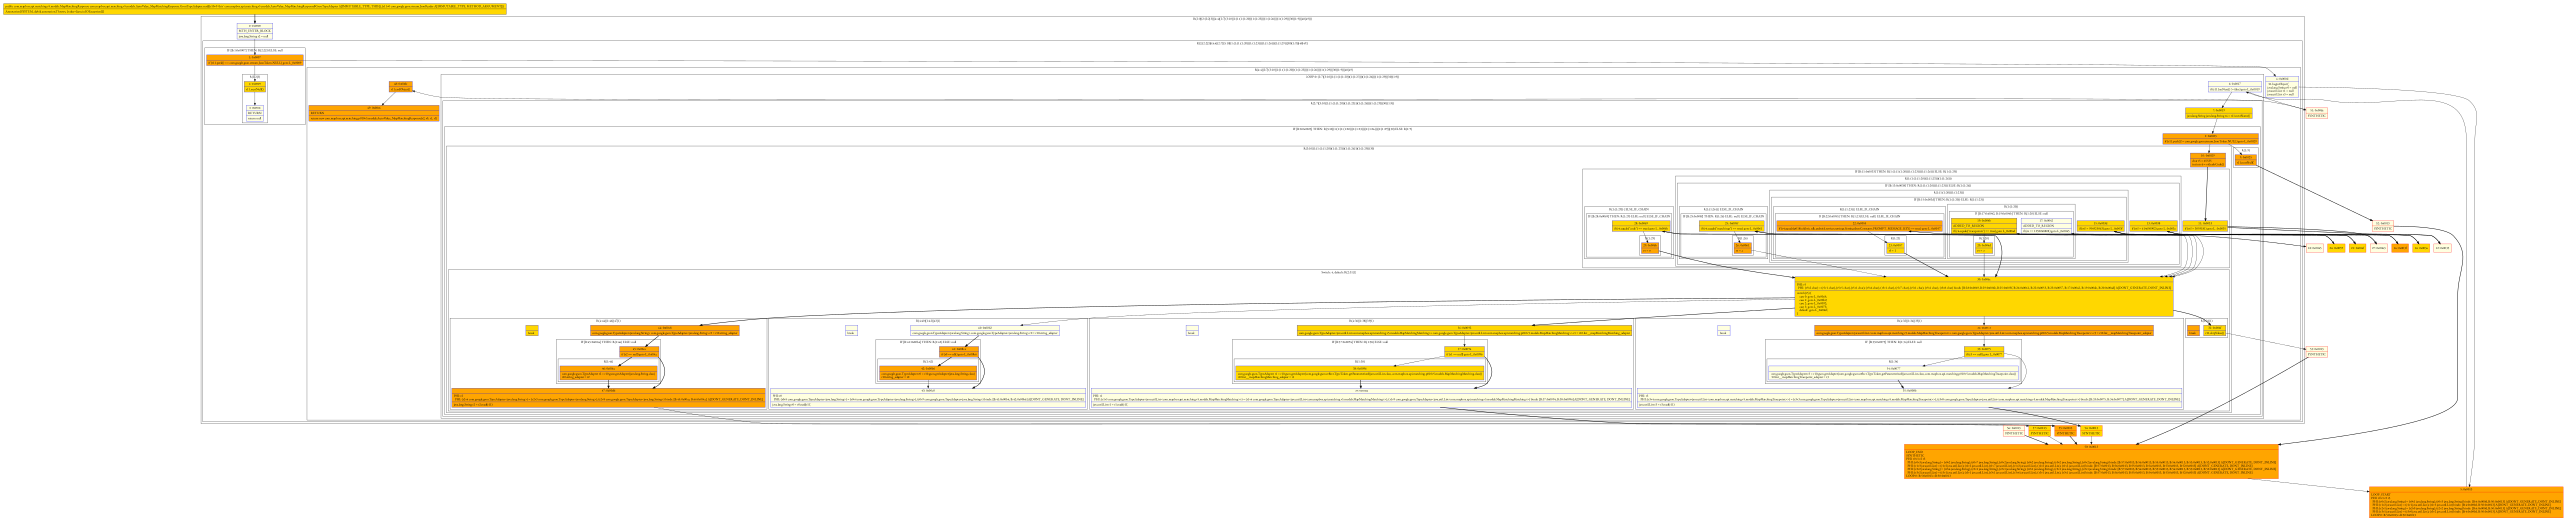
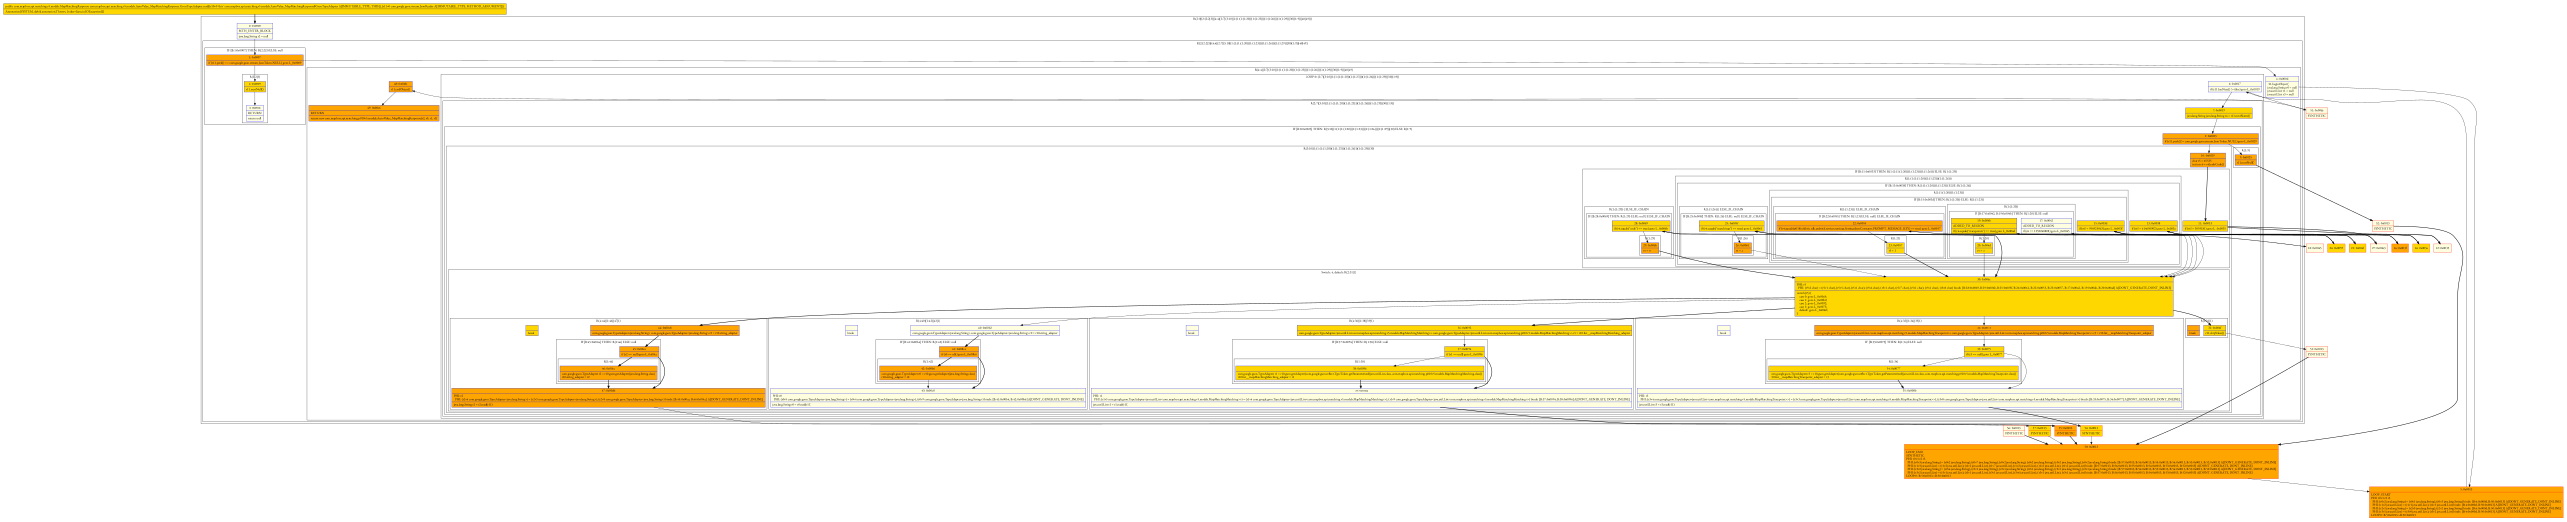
(1894, 373) -> (1894, 373)
